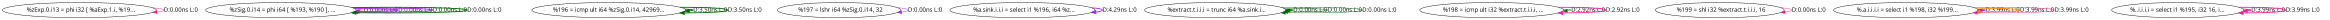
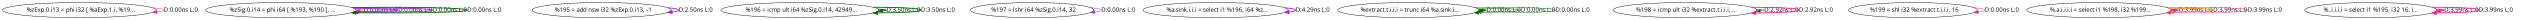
none -> (602, 10)
(609, 10) -> (800, 10)
